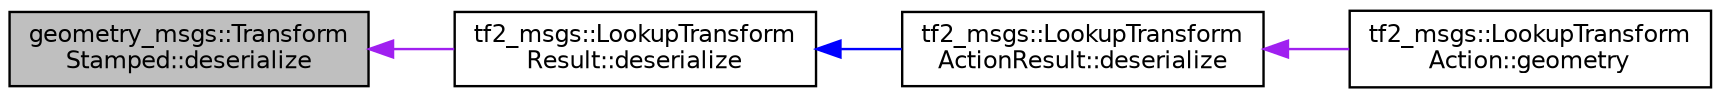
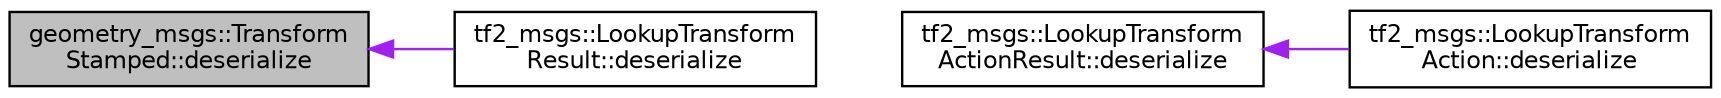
(871, 49) -> none
(1530, 49) -> (1530, 49)
